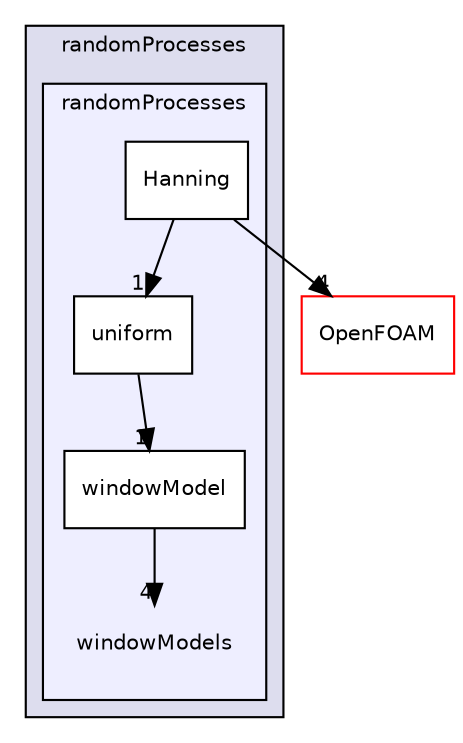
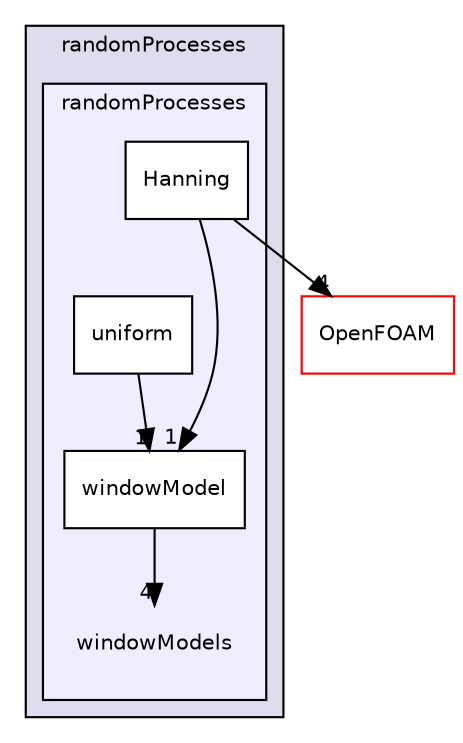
(164, 248) -> (217, 327)
